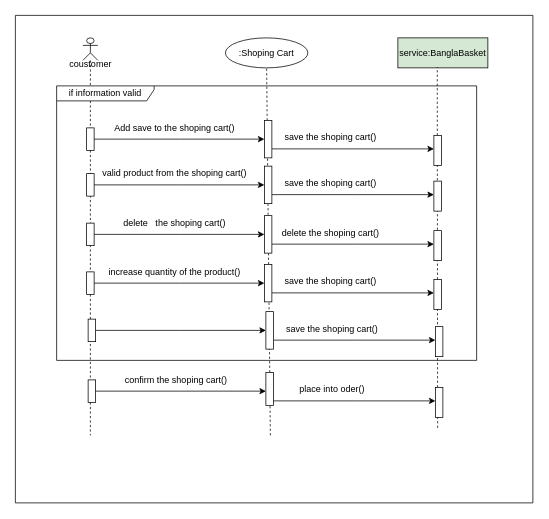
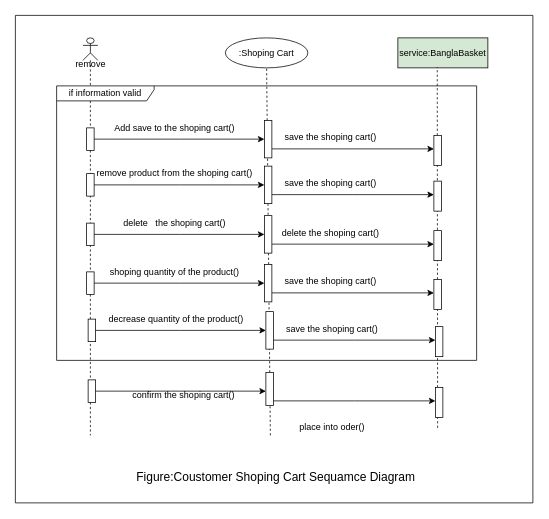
(91, 64) -> (91, 64)
(175, 174) -> (175, 174)
(175, 272) -> (175, 272)
none -> (176, 319)
(176, 380) -> (183, 395)
(332, 390) -> (332, 427)
none -> (276, 477)
